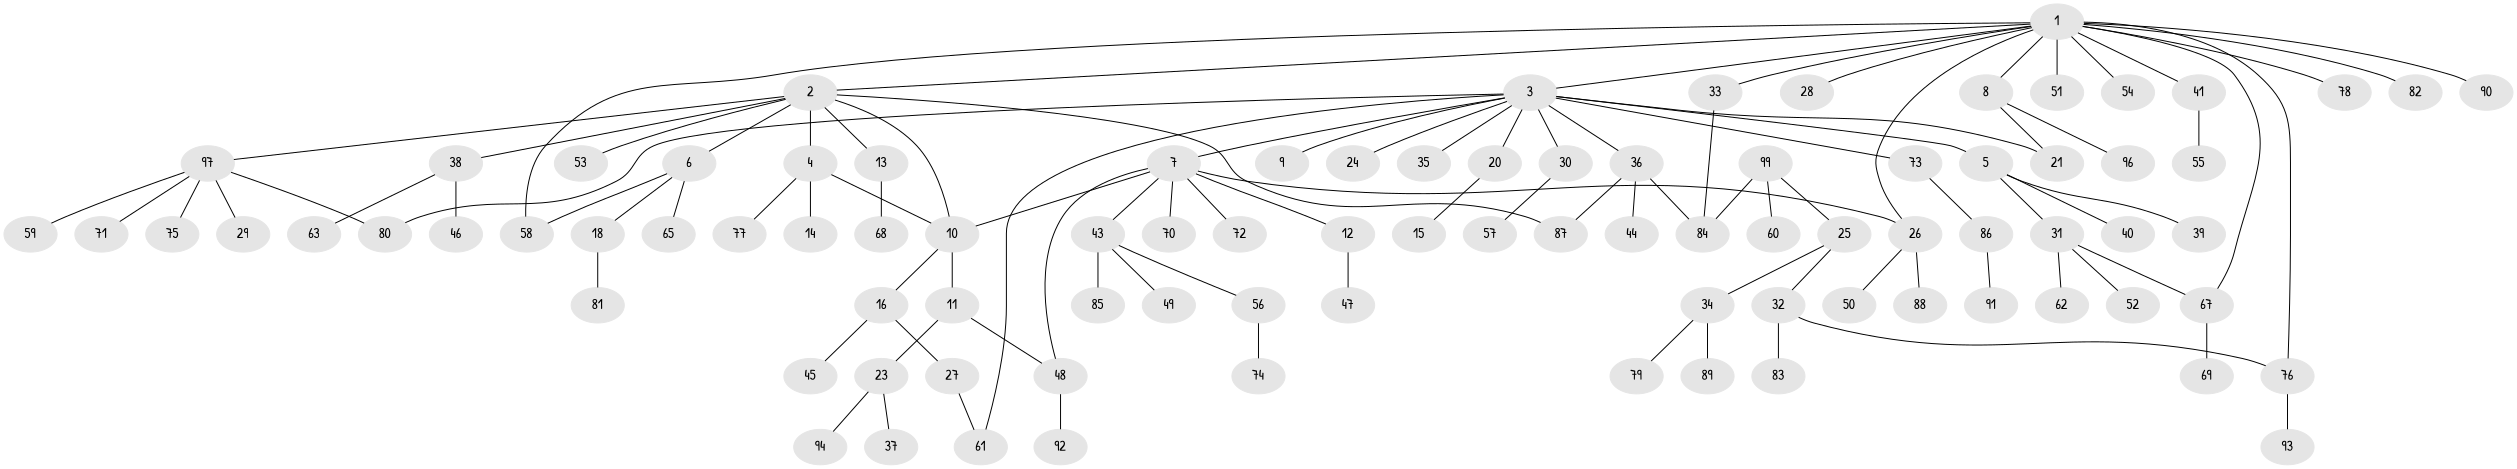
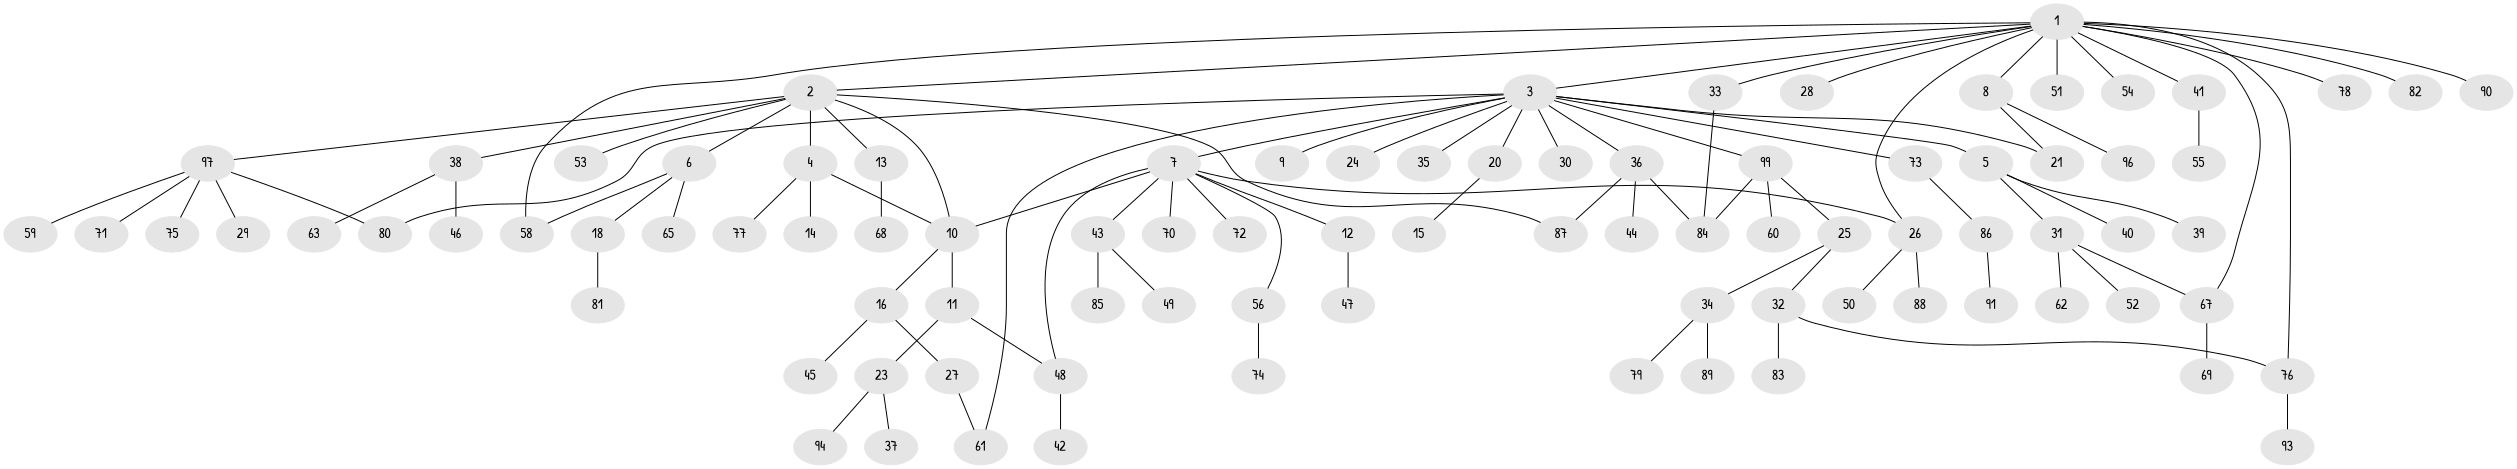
none -> (1648, 128)
(1490, 234) -> none
(1177, 271) -> (1269, 212)
(1061, 447) -> (1061, 447)
